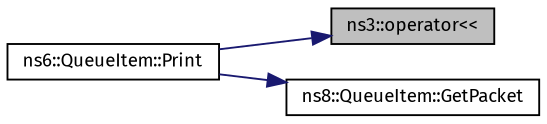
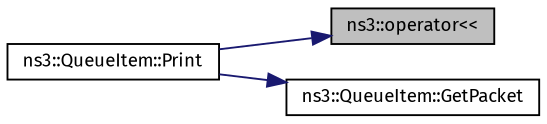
(113, 62) -> (113, 62)
(413, 97) -> (413, 97)
